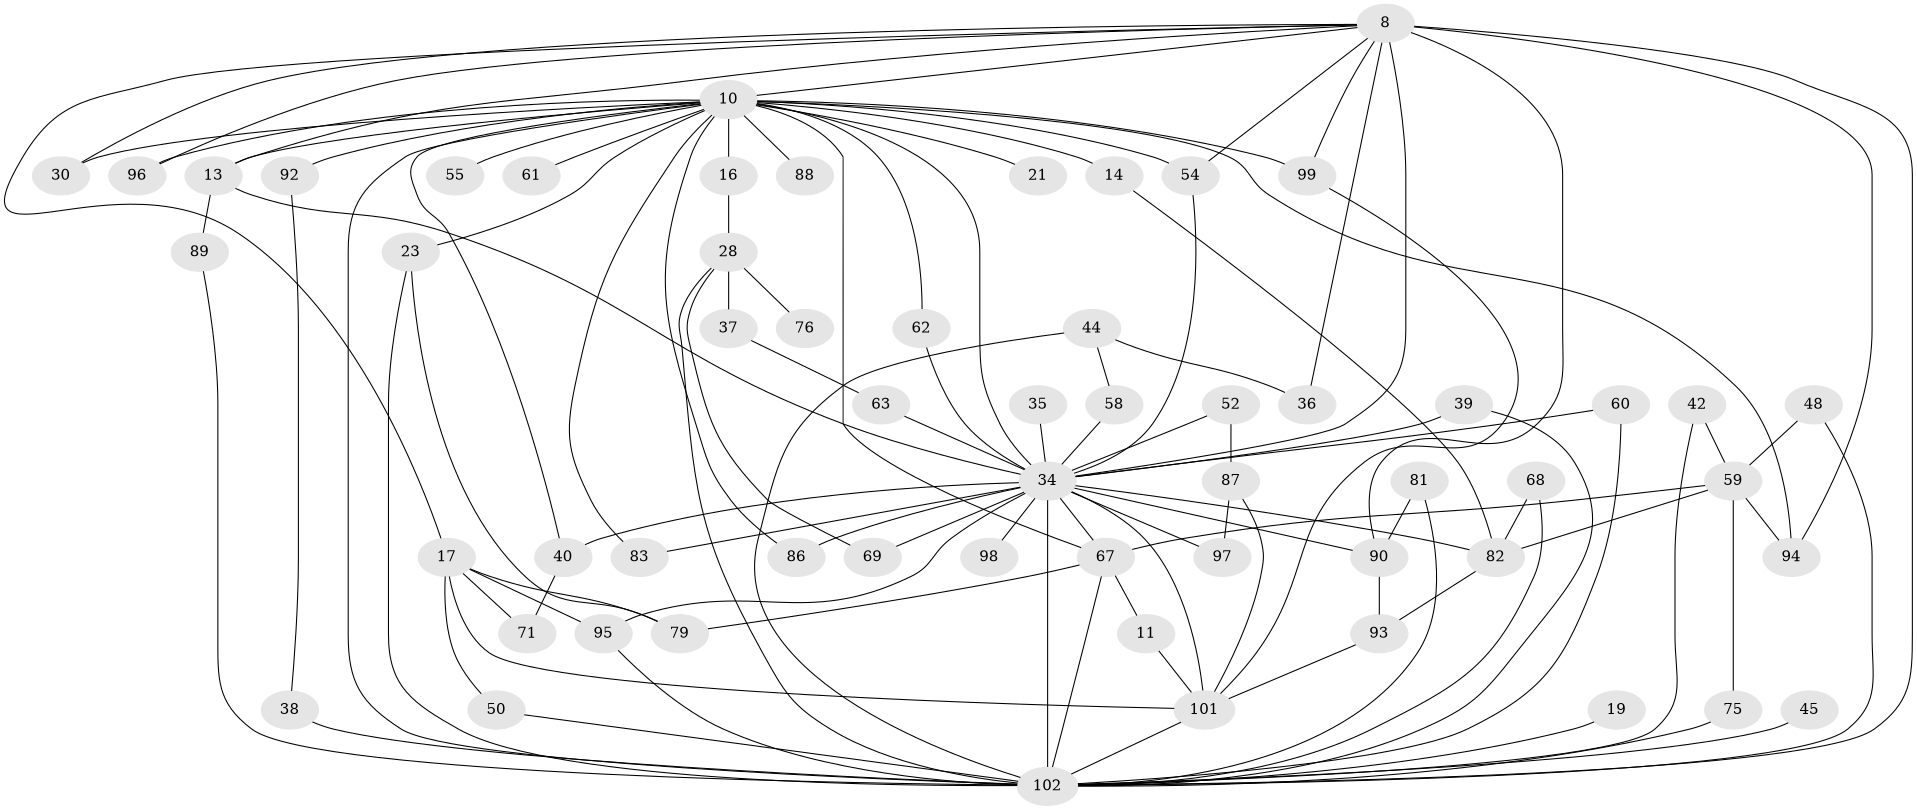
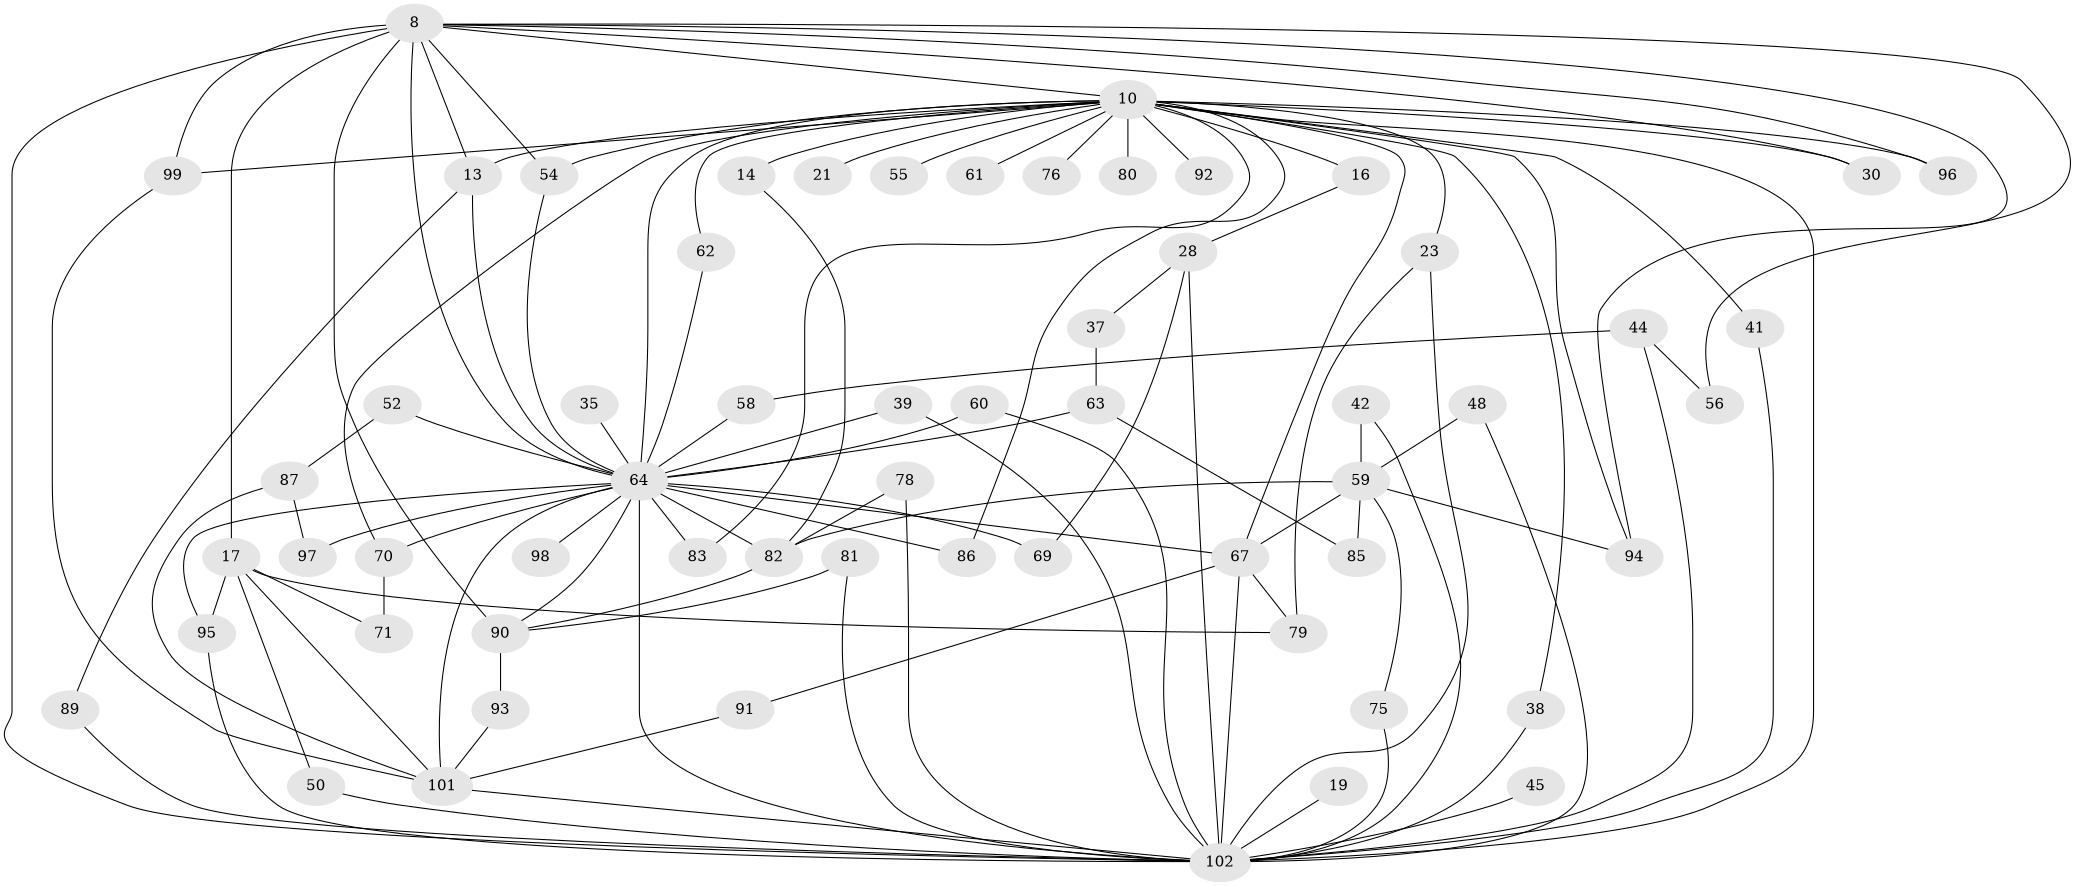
(805, 176) -> (1128, 176)
(767, 290) -> (1090, 138)
none -> (1755, 329)
(1307, 405) -> (1715, 405)
(298, 443) -> (1526, 264)
(1048, 481) -> (639, 481)
(1536, 481) -> (905, 481)
(563, 557) -> (384, 557)
none -> (1357, 557)
(1443, 592) -> (647, 603)
(1146, 634) -> (745, 710)
